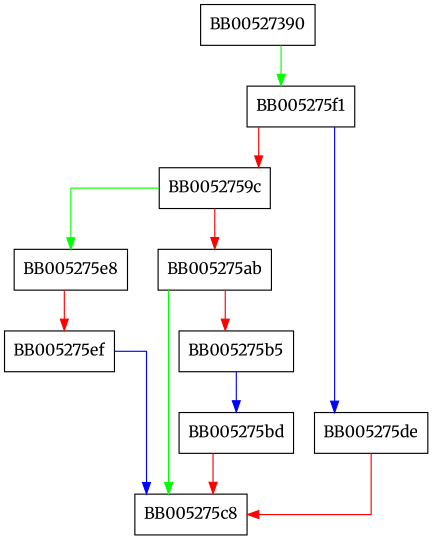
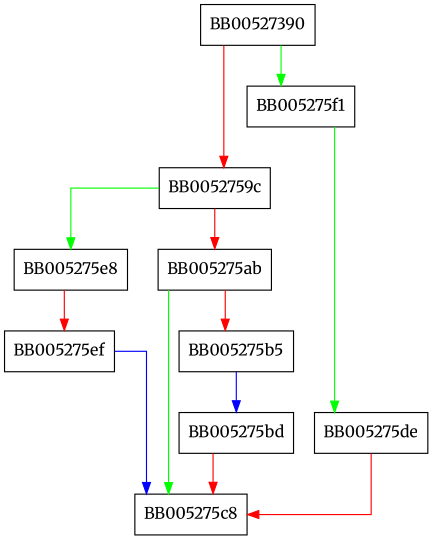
(259, 142) -> (224, 101)
(335, 264) -> (335, 264)
